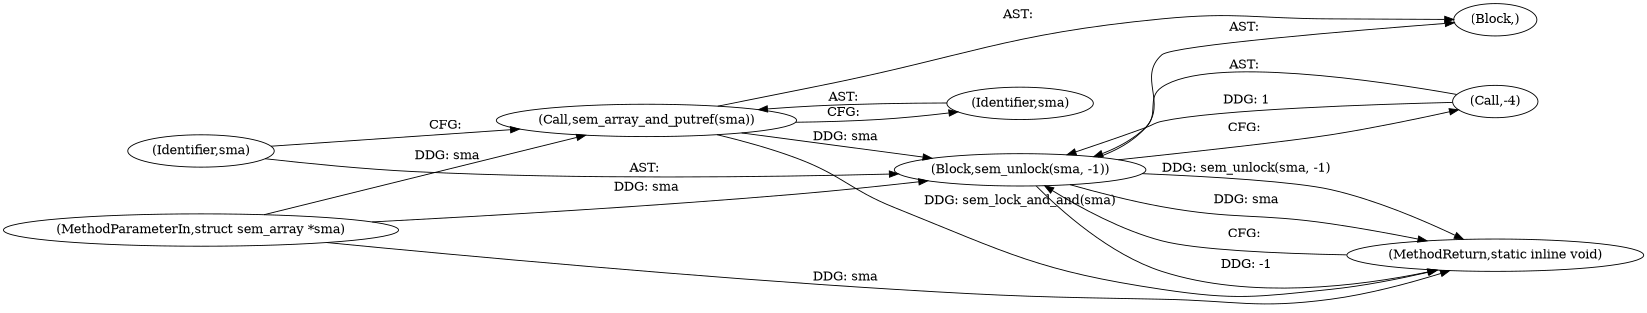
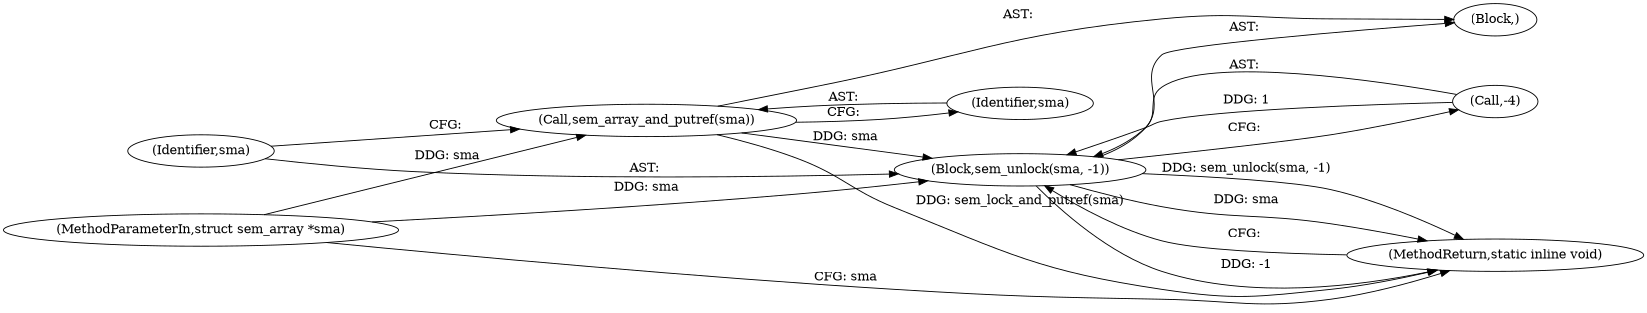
(1020, 201) -> (1020, 201)
(846, 277) -> (846, 277)
